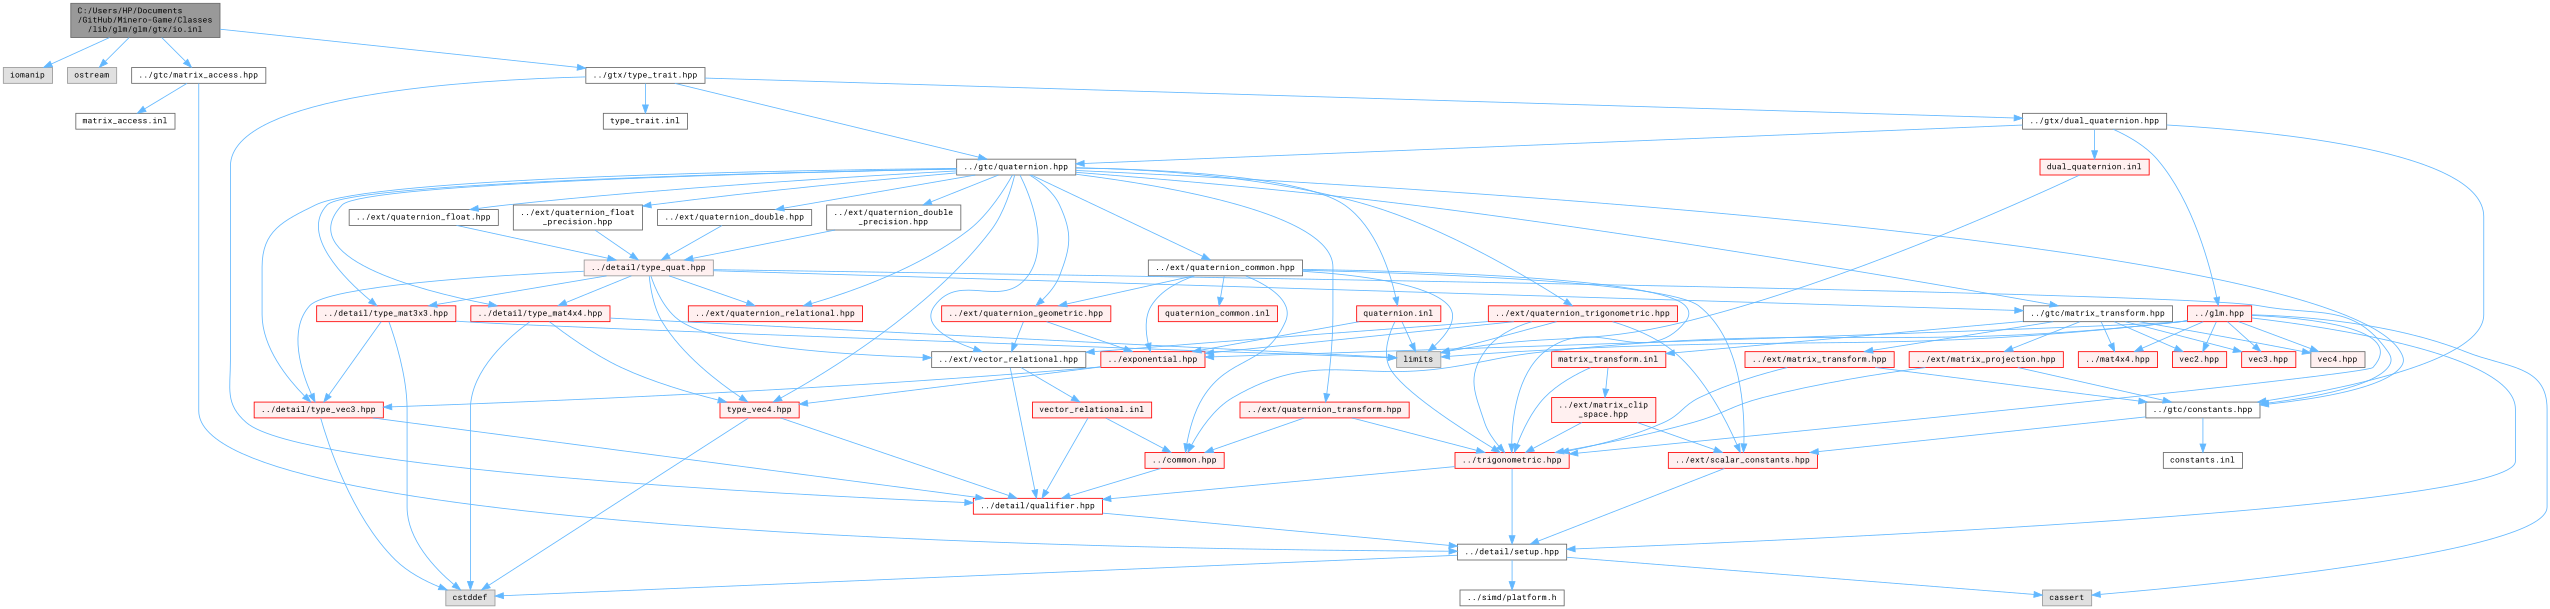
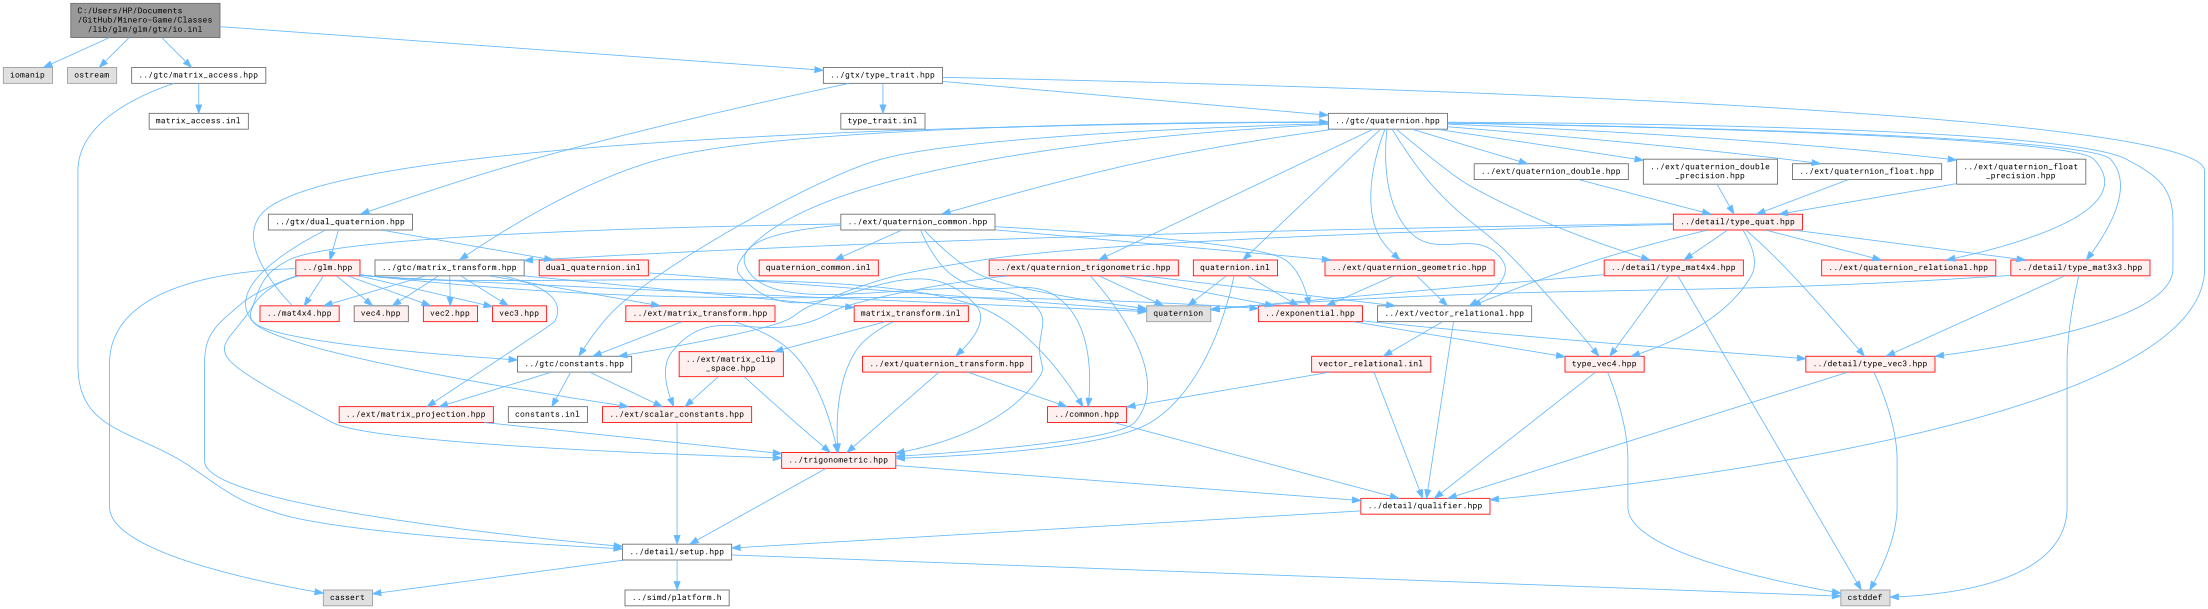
(1553, 144) -> (733, 138)
(649, 268) -> (1738, 222)
(1419, 360) -> (1179, 314)
(2090, 384) -> (492, 391)
